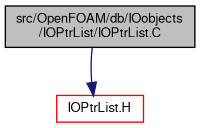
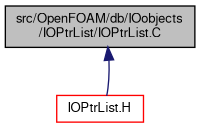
(91, 65) -> (109, 78)
